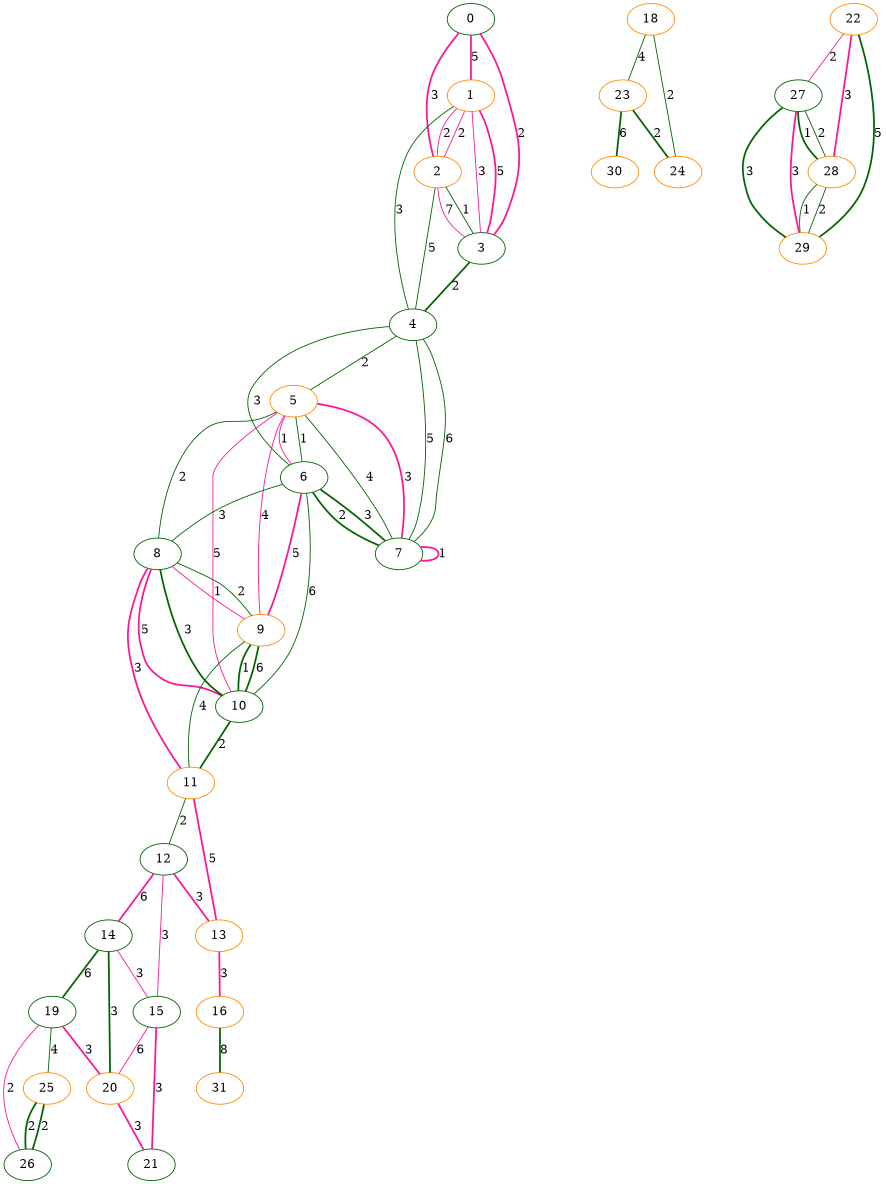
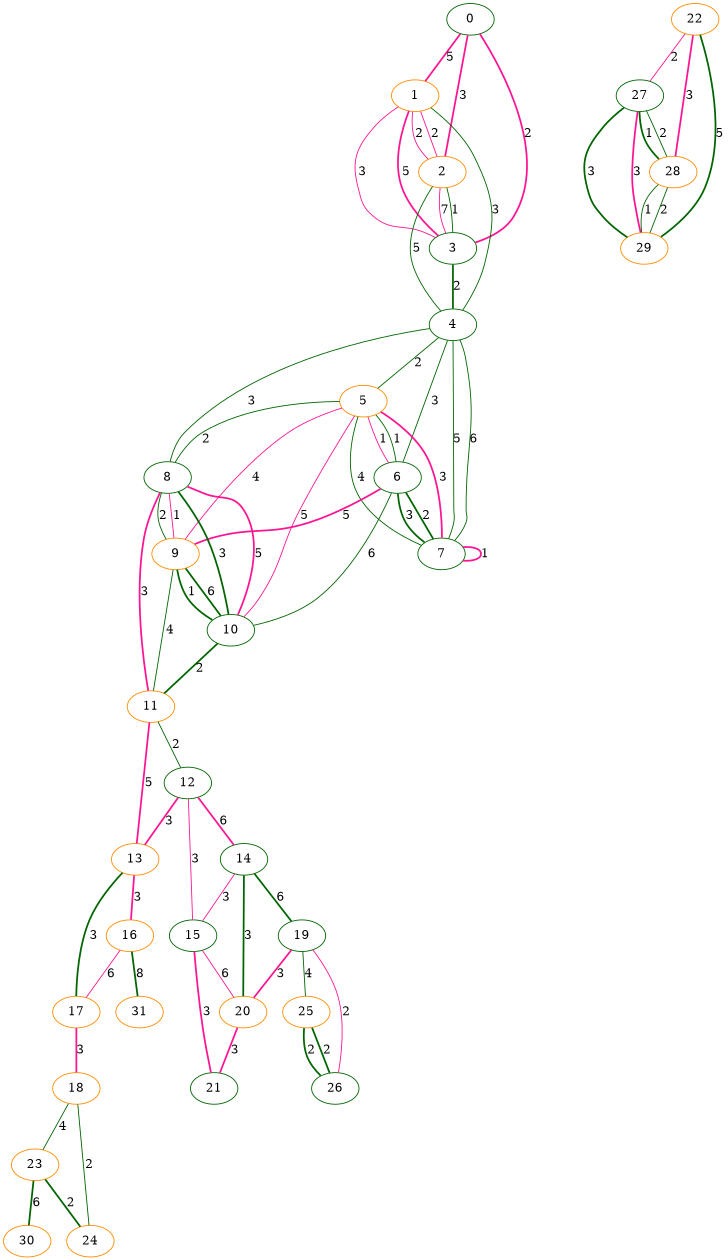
(224, 506) -> (284, 369)
none -> (76, 1012)
